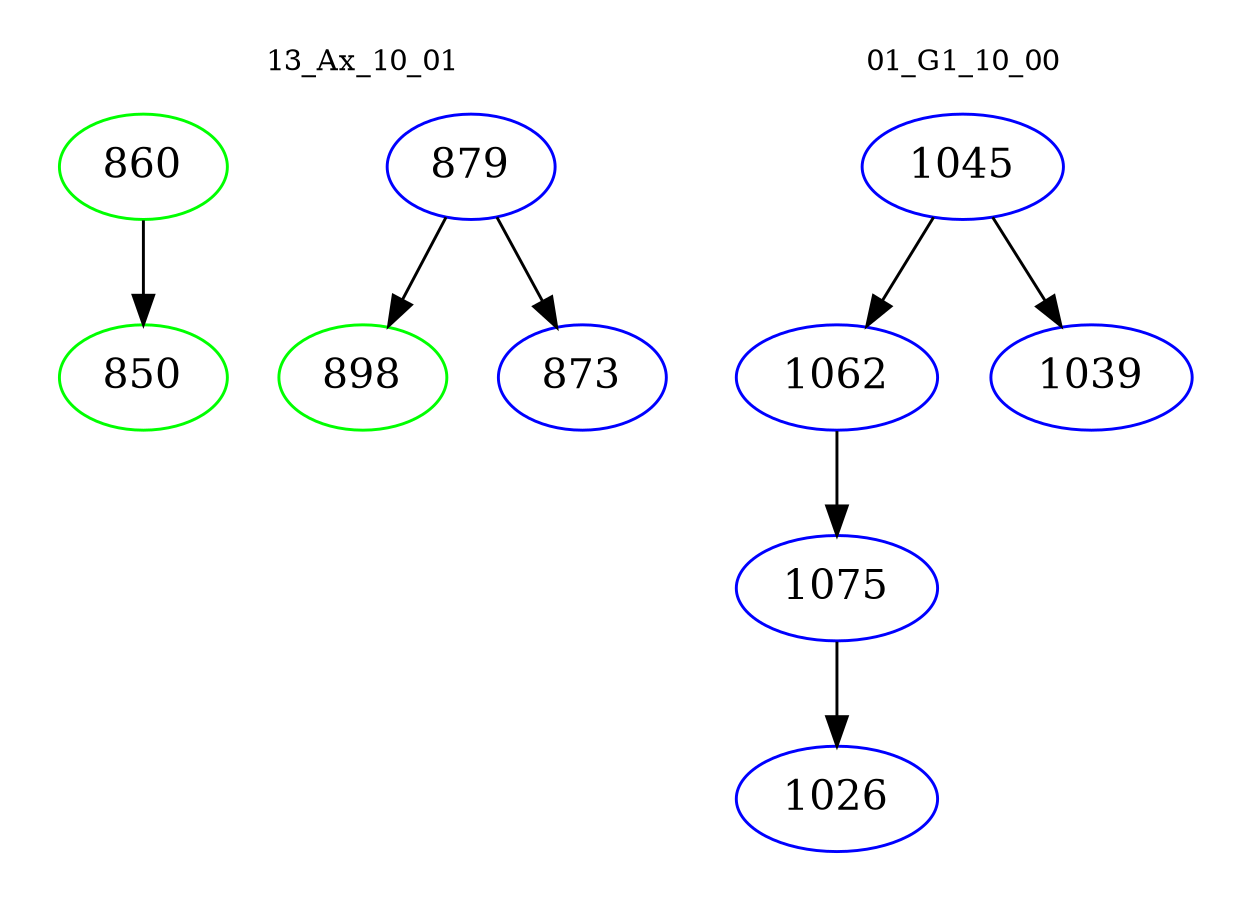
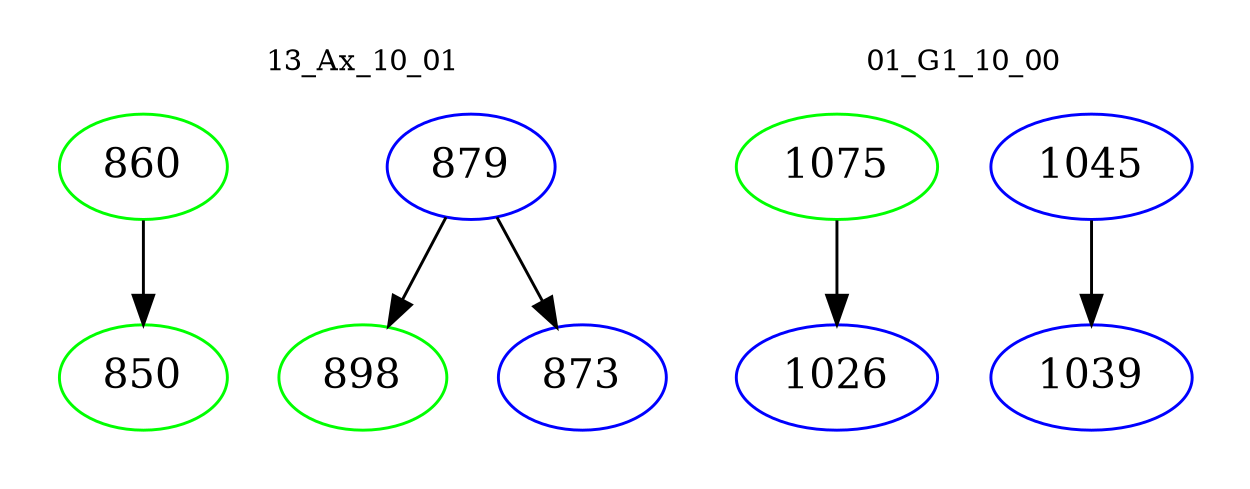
(837, 378) -> none
(837, 588) -> (837, 167)
